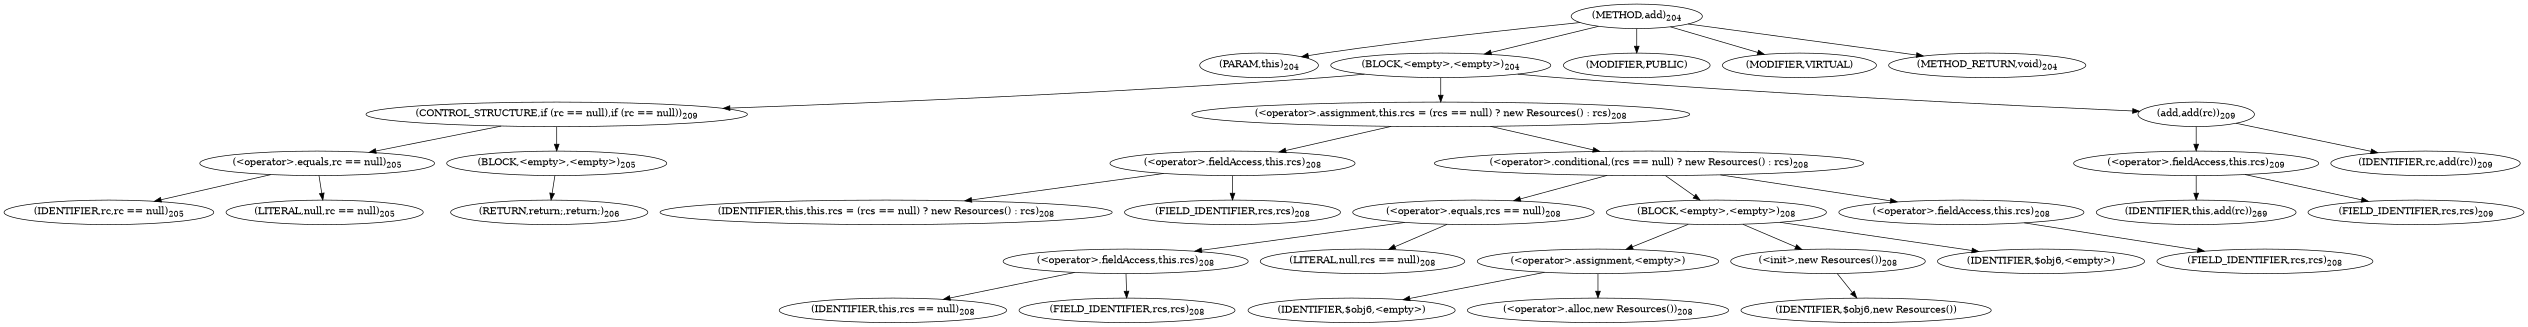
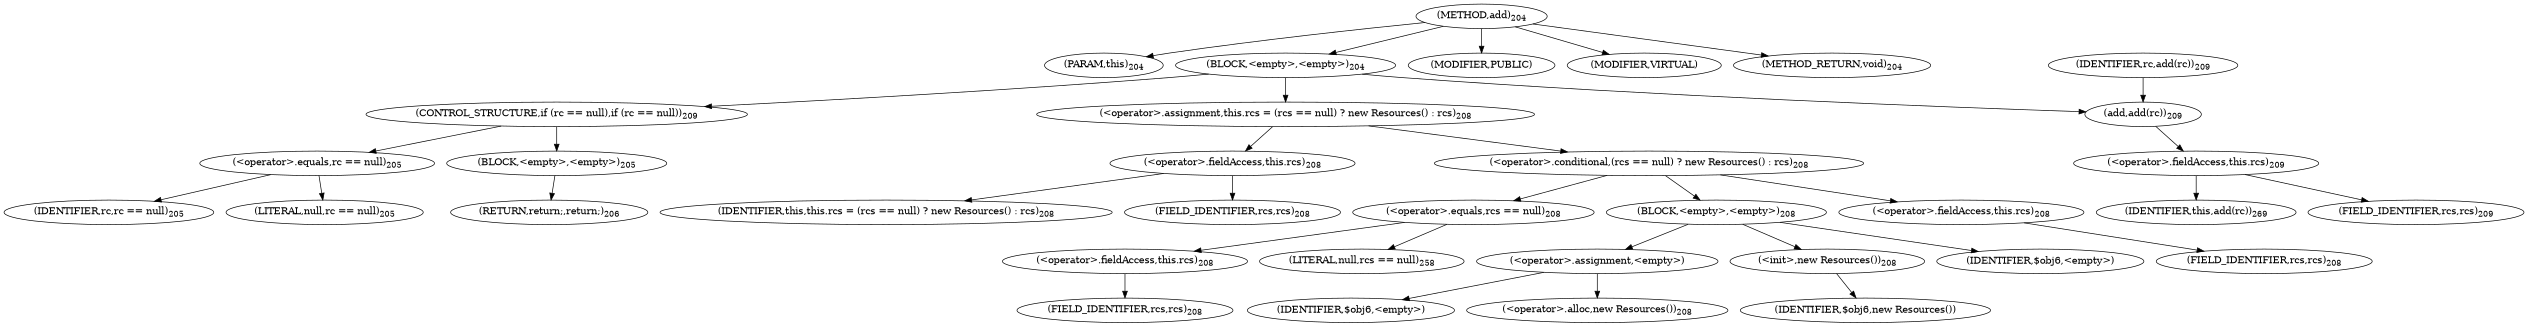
(2304, 137) -> (2143, 86)
(1428, 260) -> (1427, 260)
(893, 310) -> none
